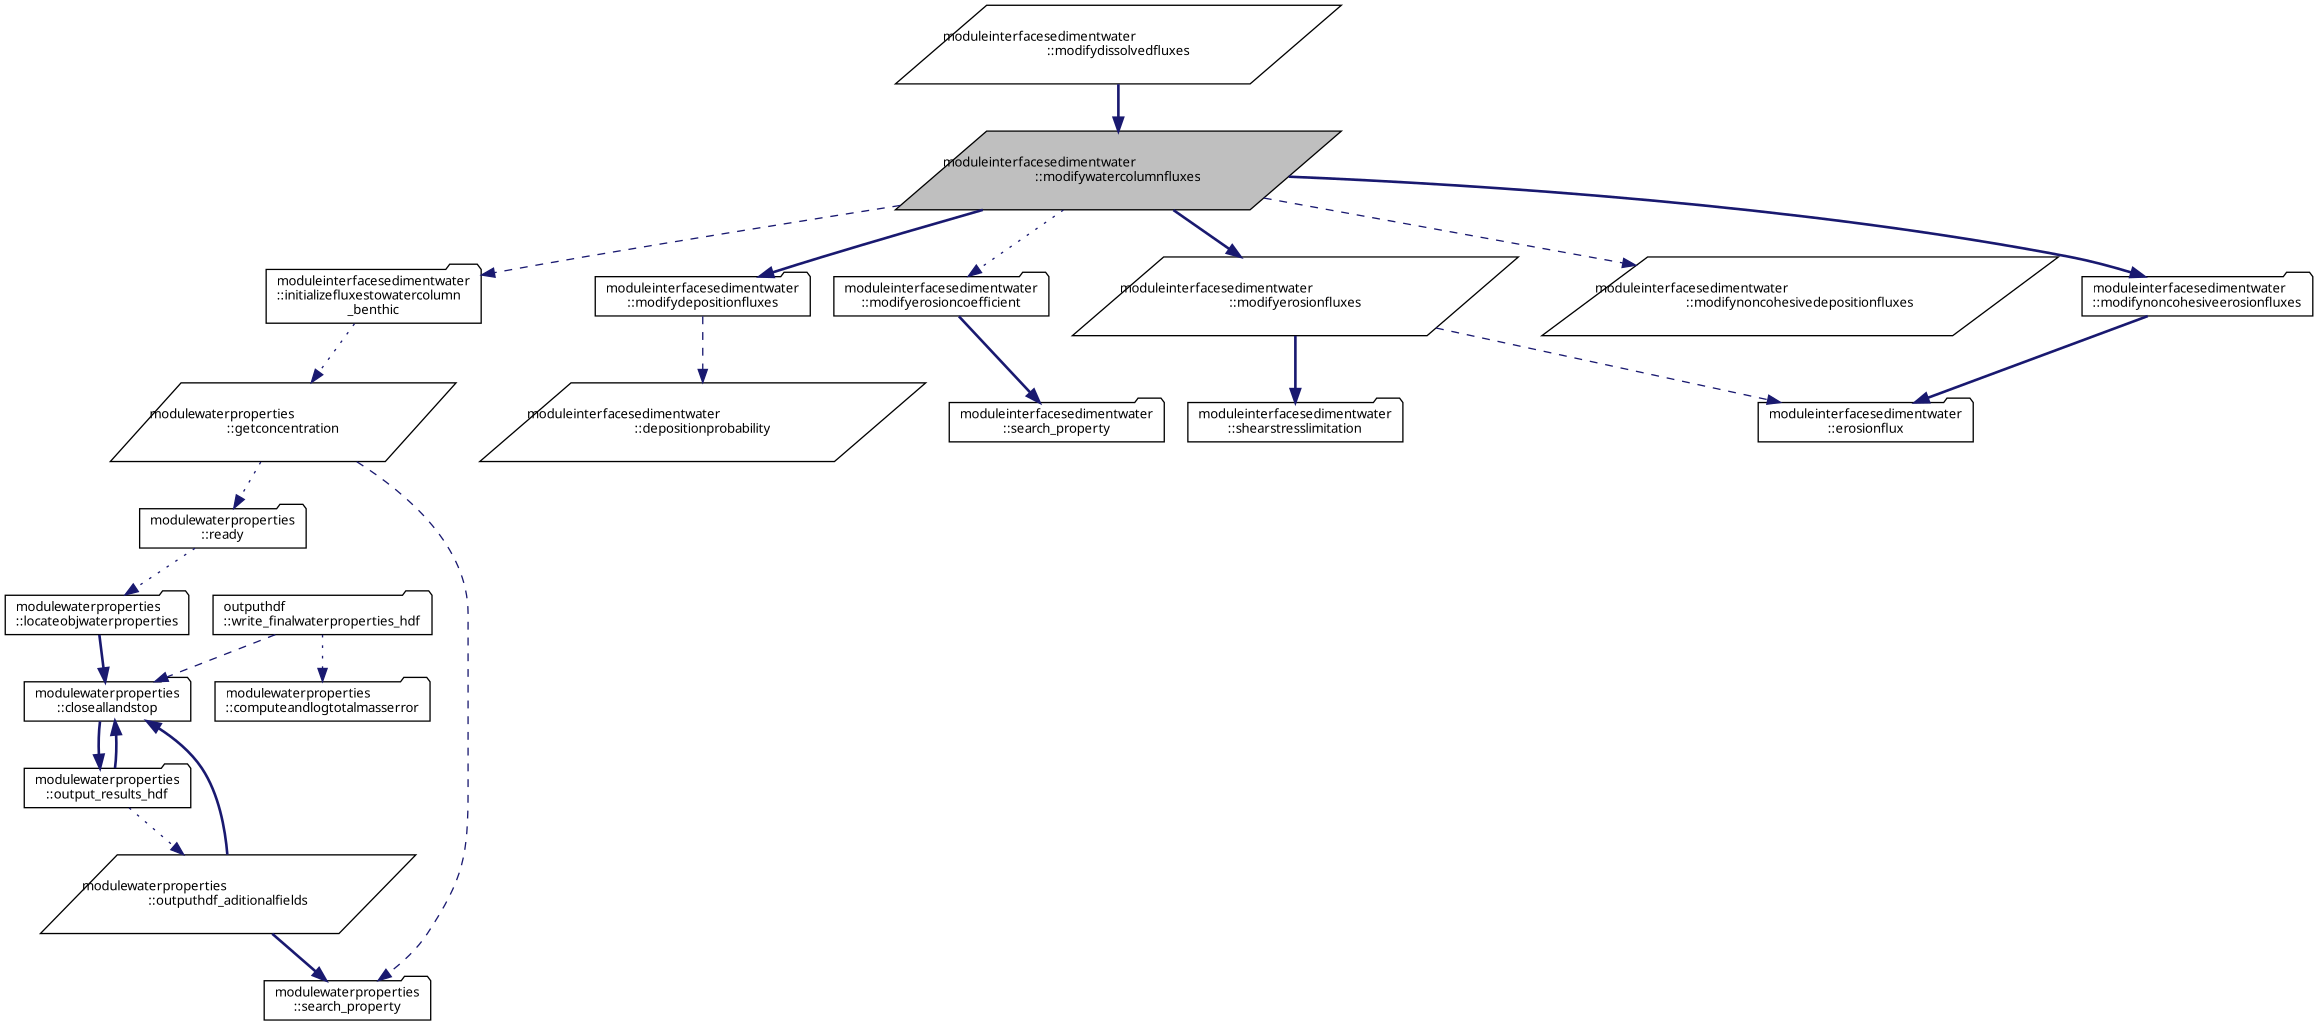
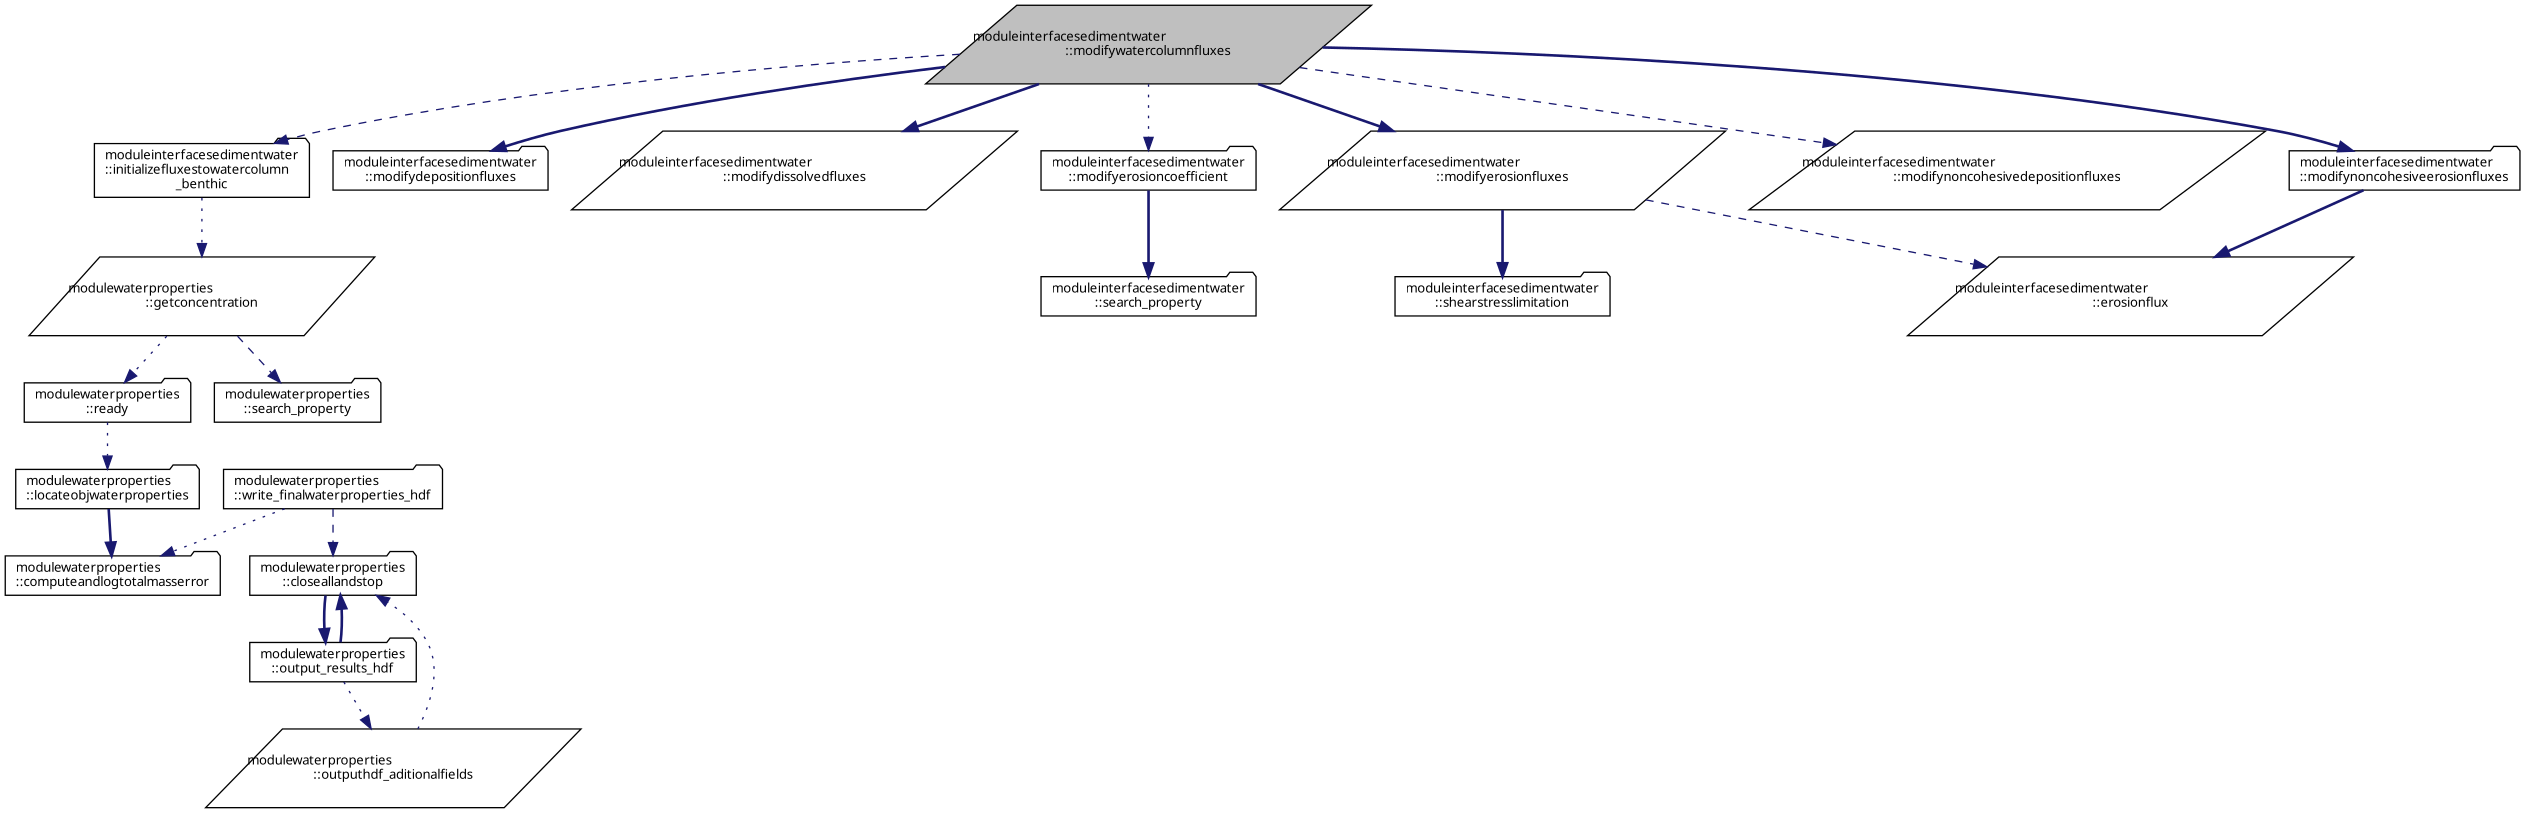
(1118, 101) -> (978, 105)
(703, 422) -> none
(1866, 422) -> (2131, 296)
(323, 615) -> (333, 489)
(101, 652) -> (110, 526)
(210, 782) -> (433, 658)
(294, 953) -> none
